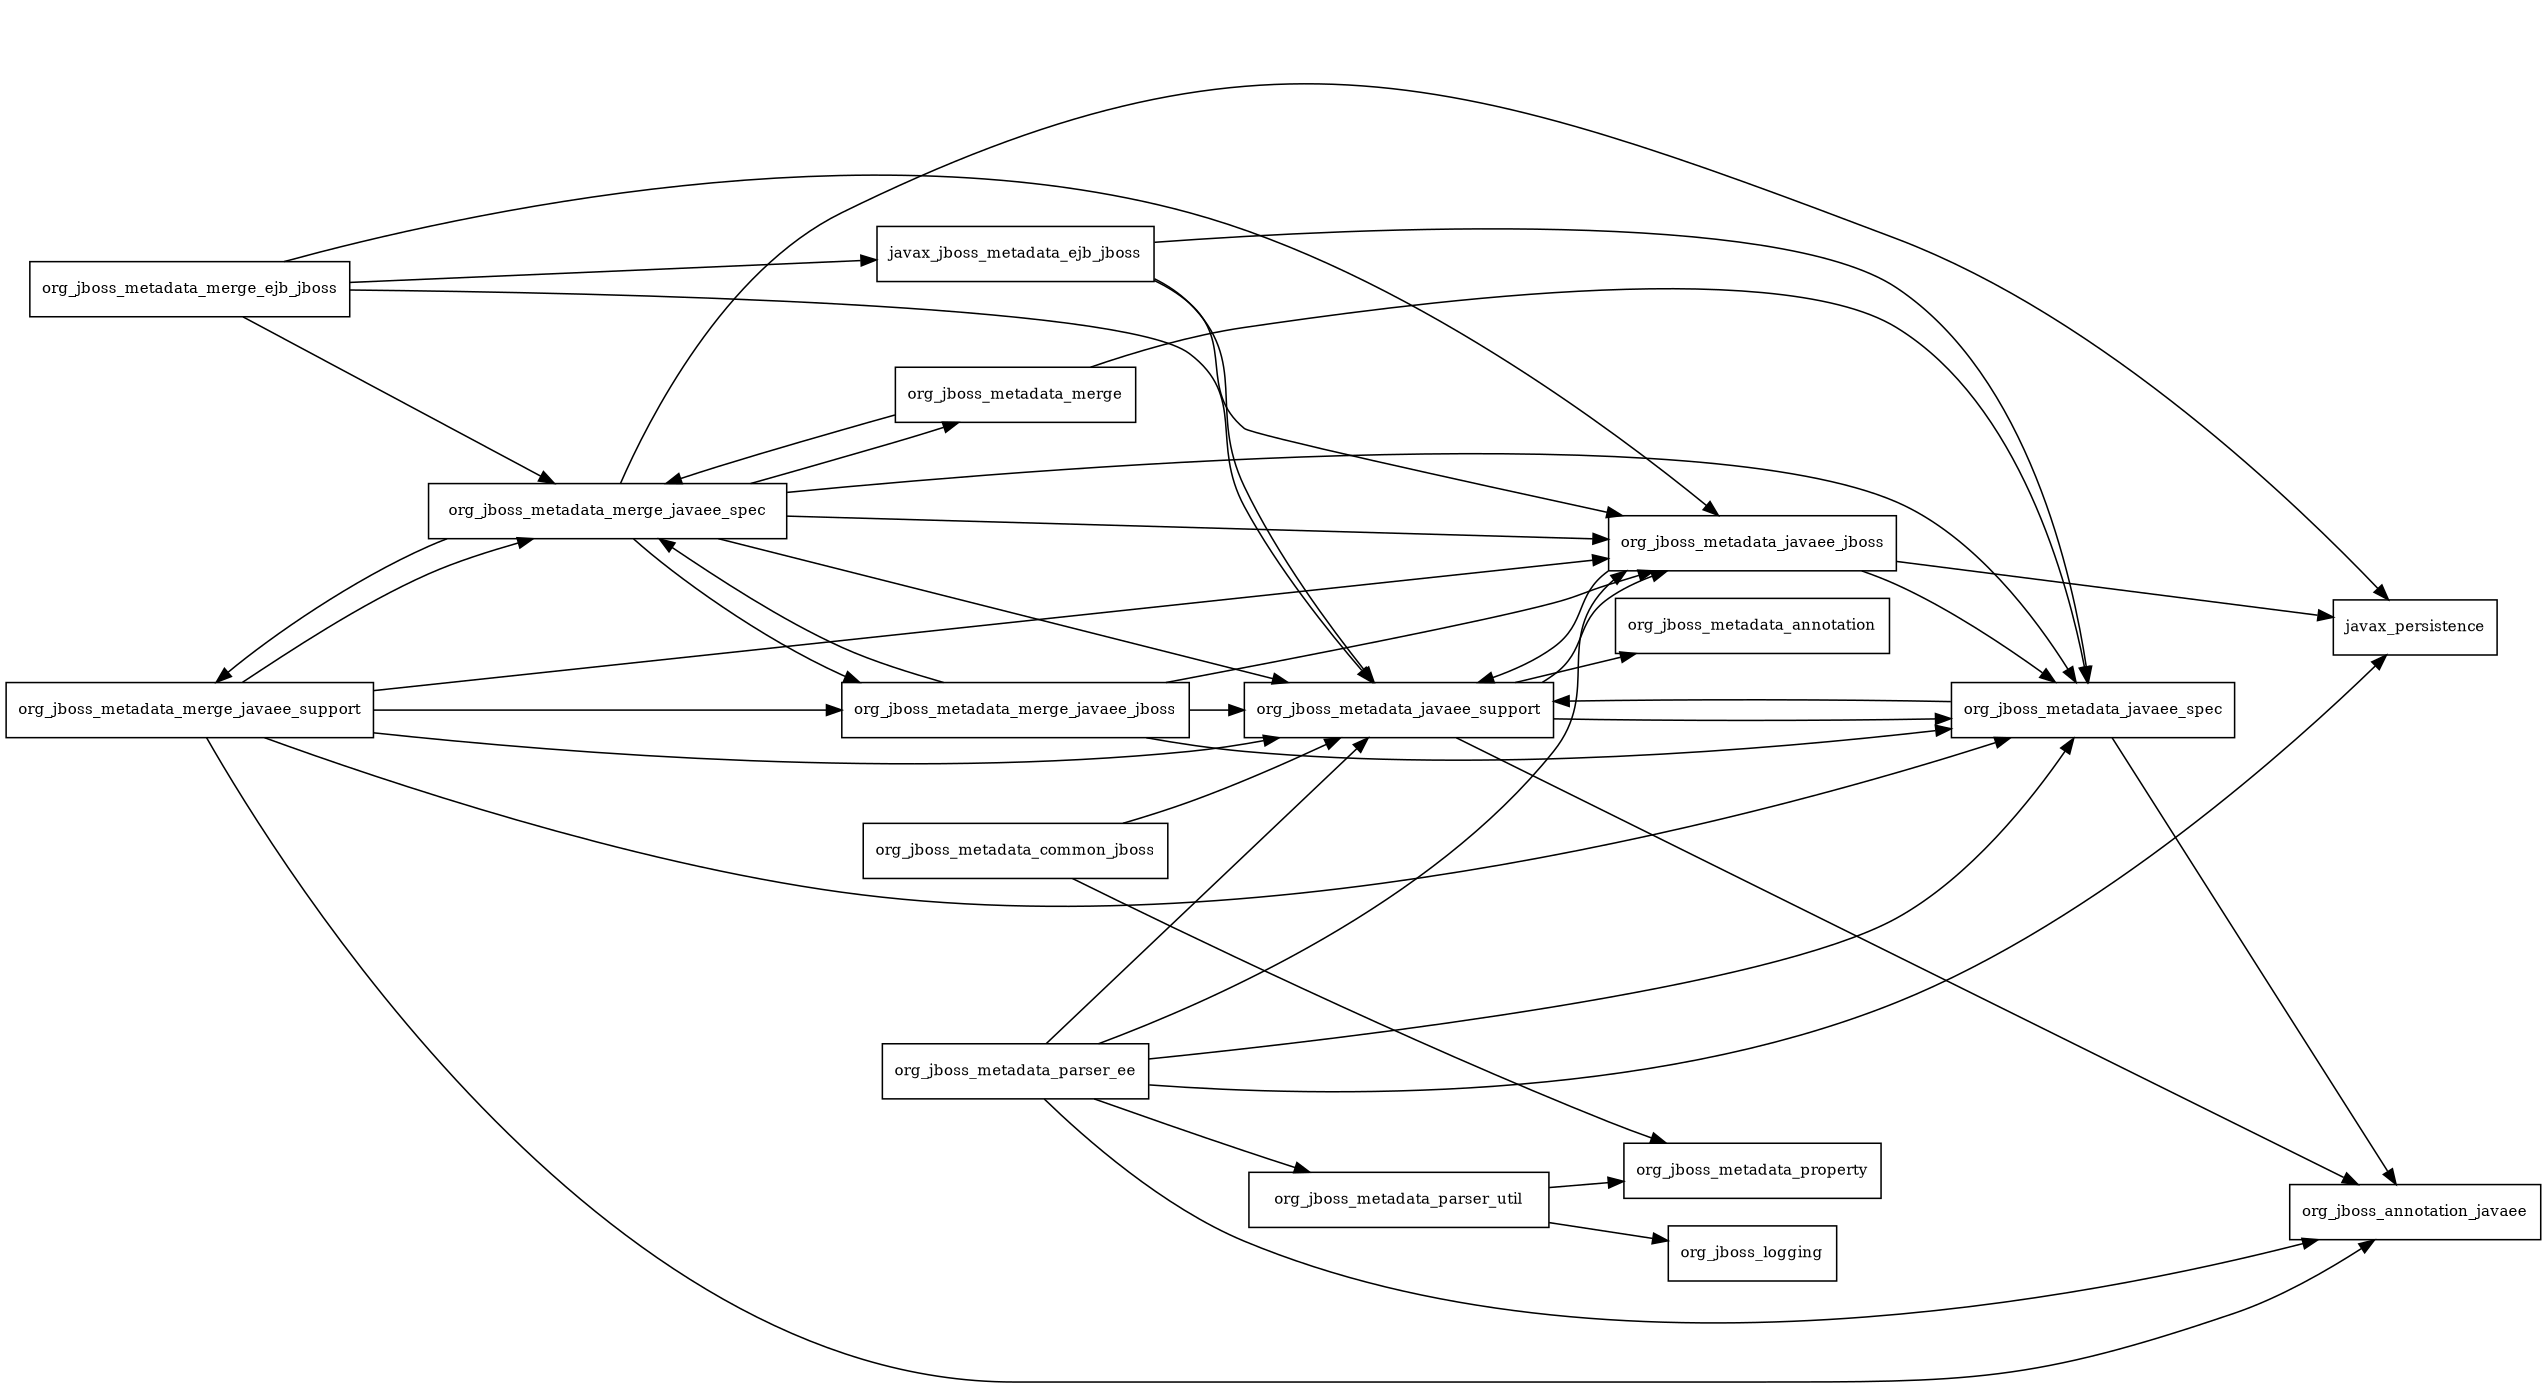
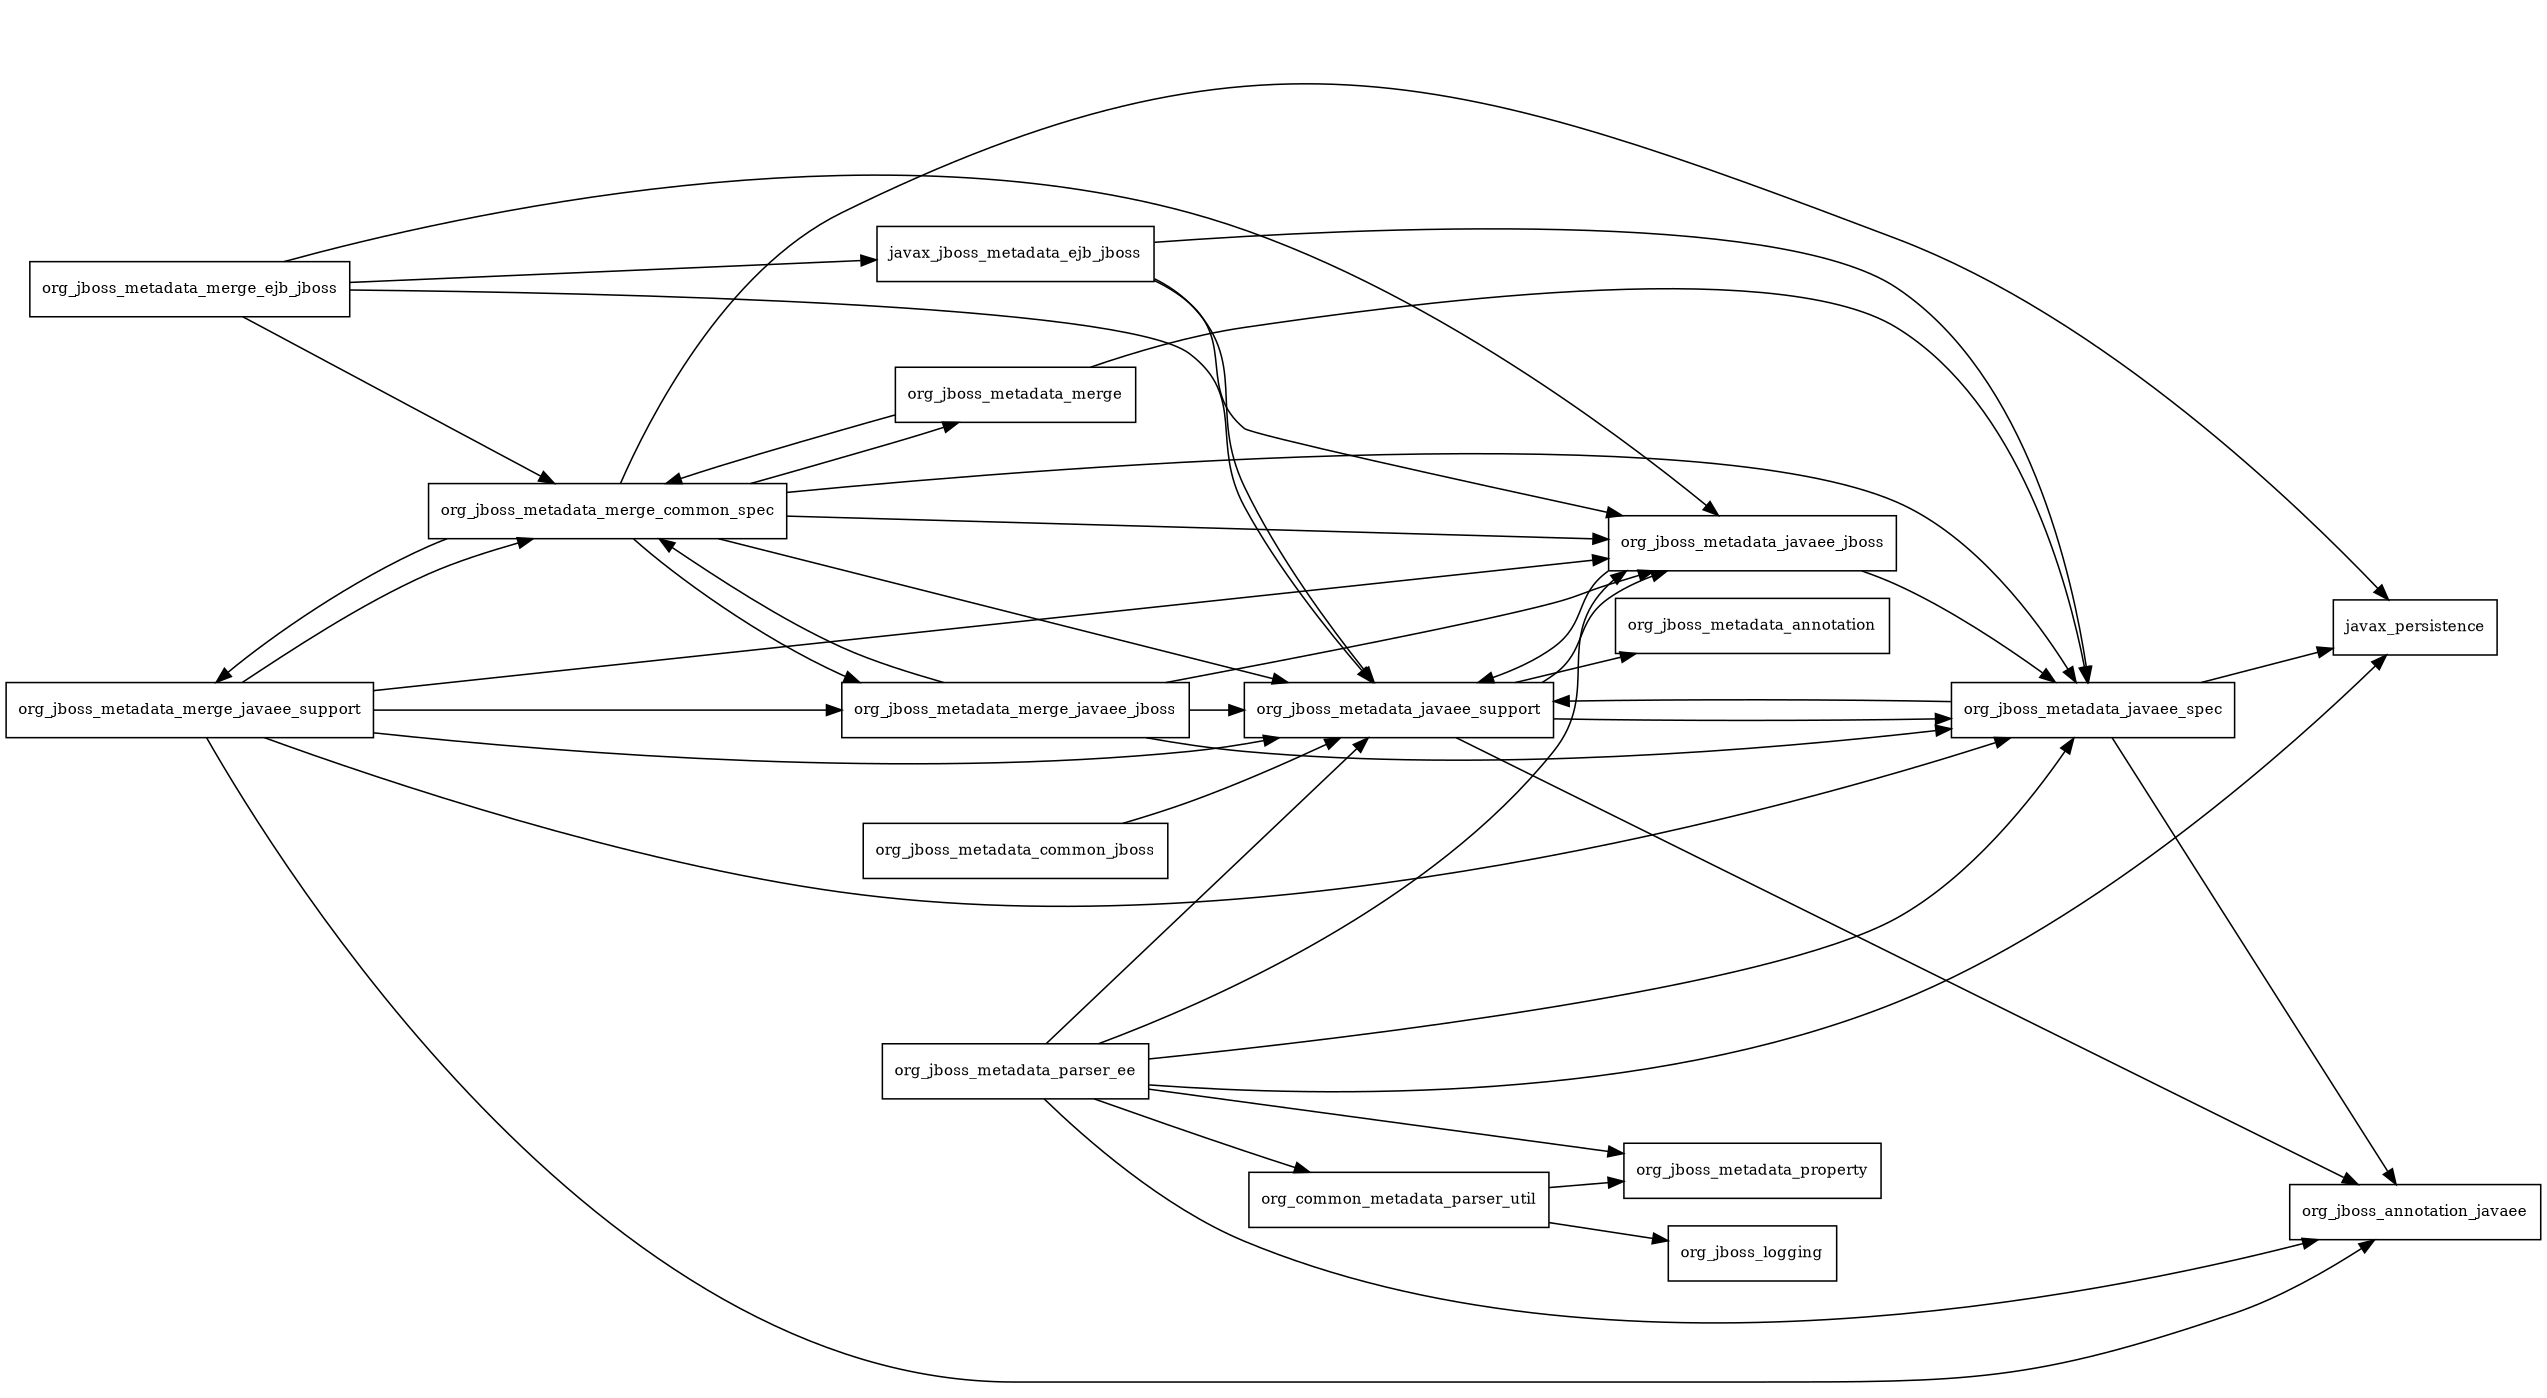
(608, 511) -> (608, 511)
(2107, 588) -> (2260, 667)
(1359, 1015) -> (1378, 1120)
(1399, 1200) -> (1399, 1200)
